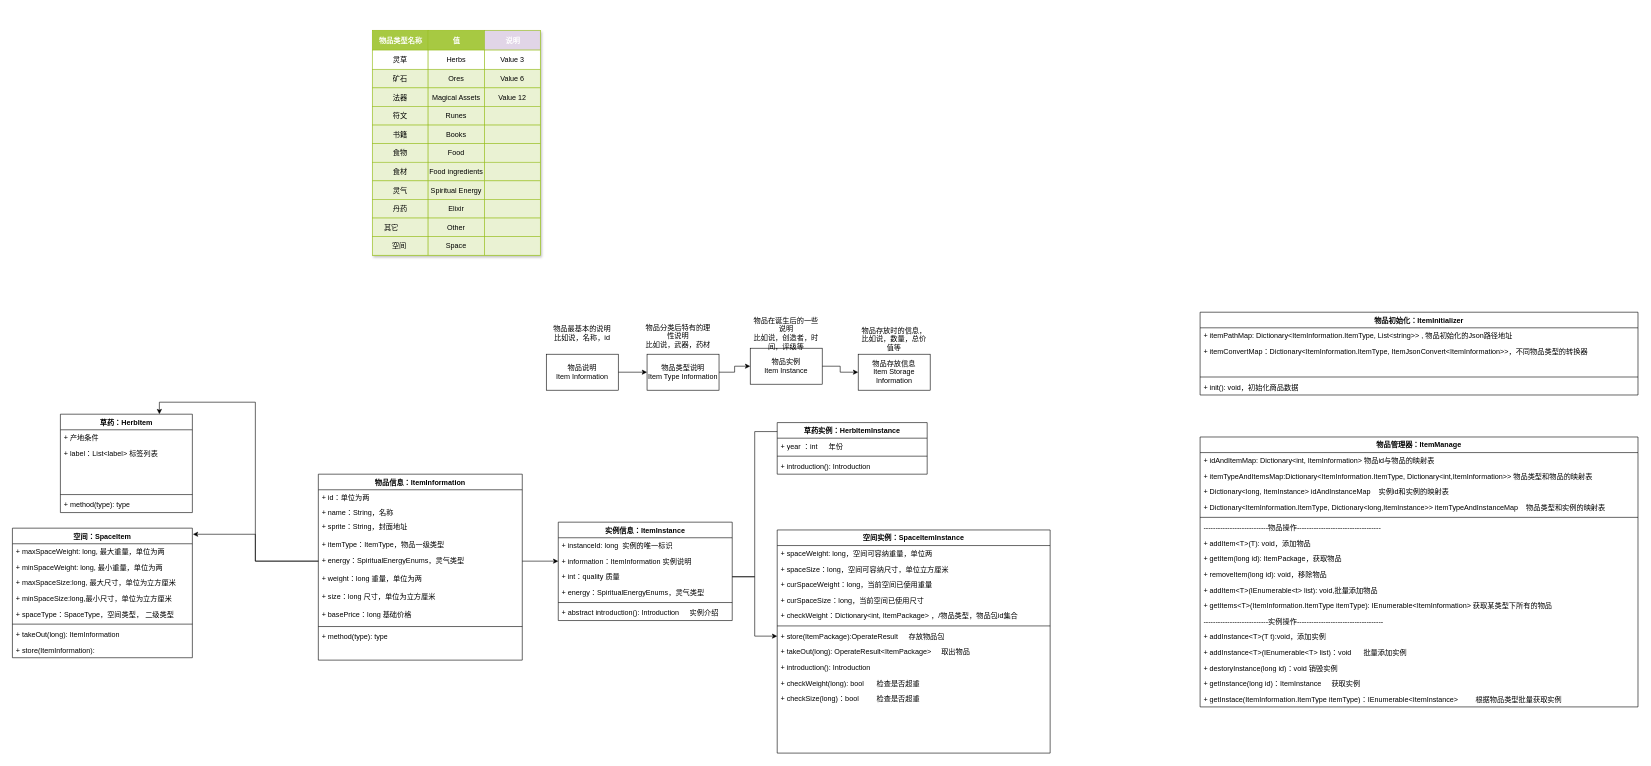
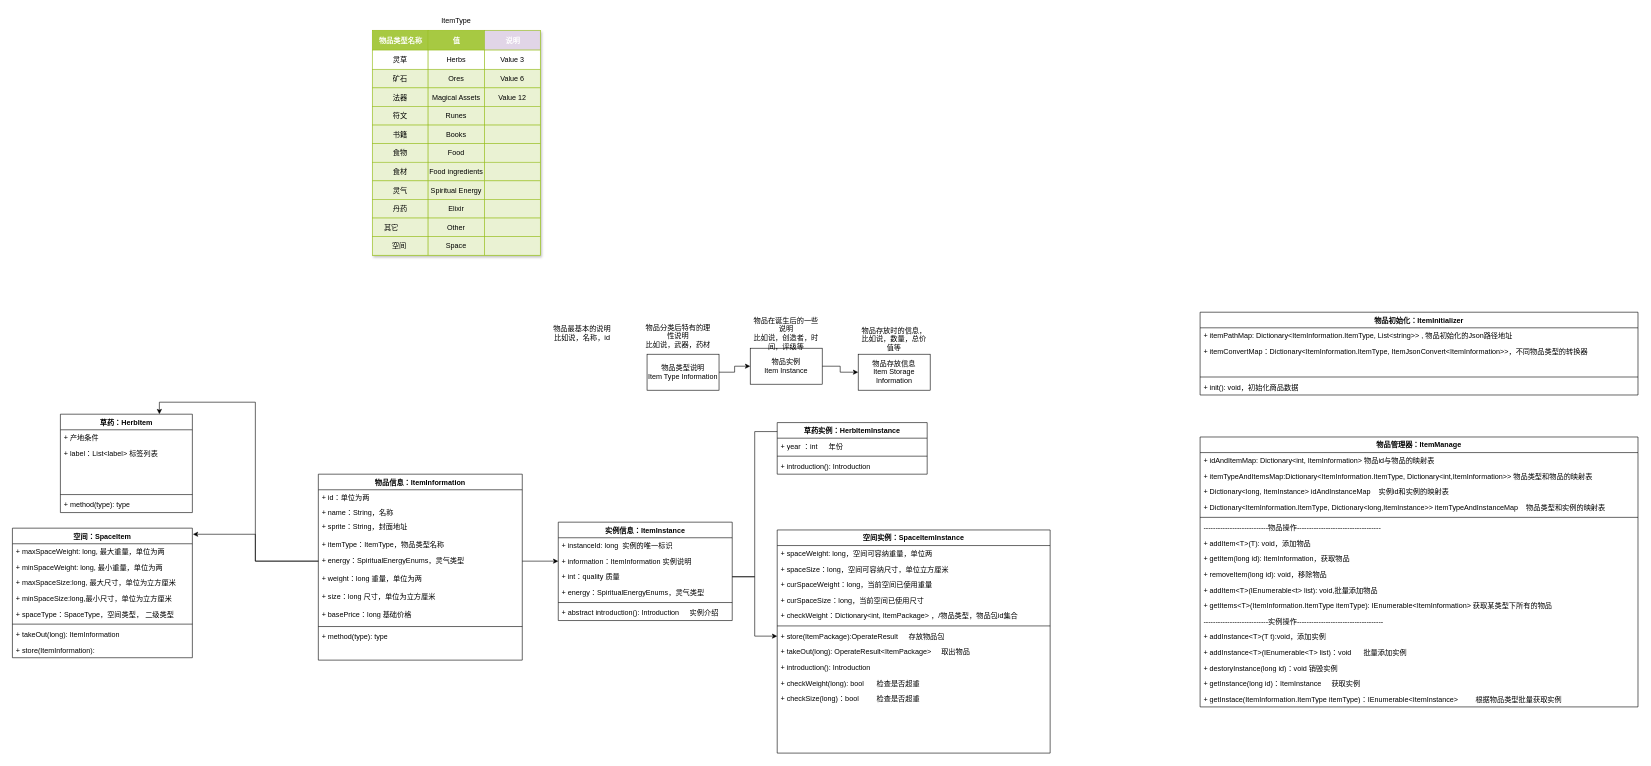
none -> (456, 21)
(582, 372) -> none
(641, 372) -> none
(385, 545) -> (385, 545)
(1281, 560) -> (1288, 560)
